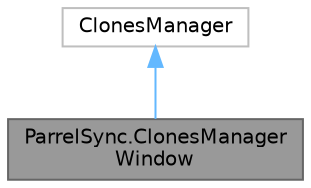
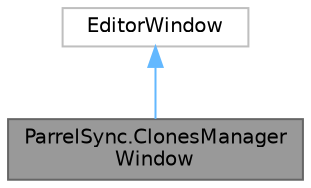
(155, 27) -> (155, 27)
